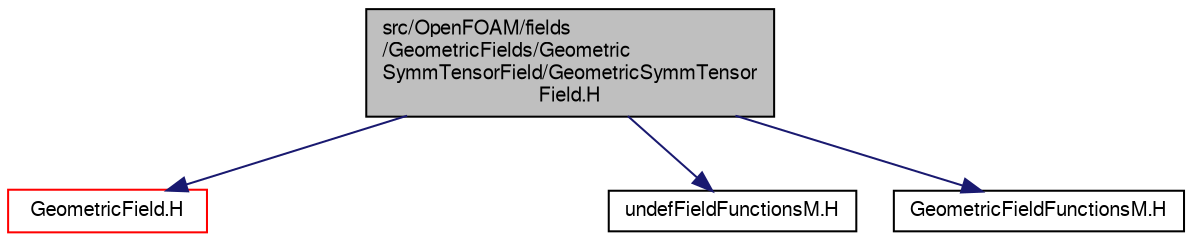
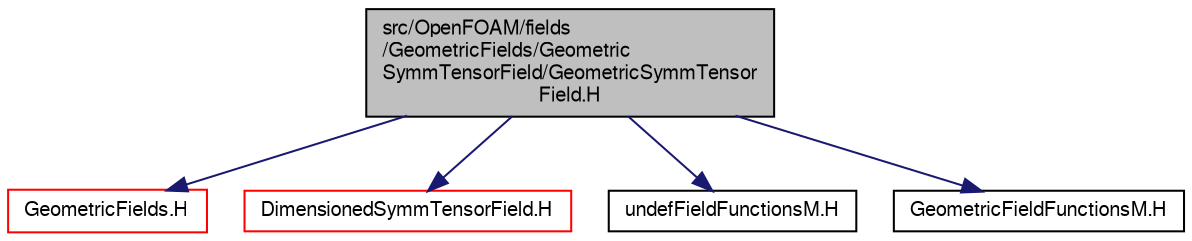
(108, 211) -> (108, 211)
none -> (408, 211)
